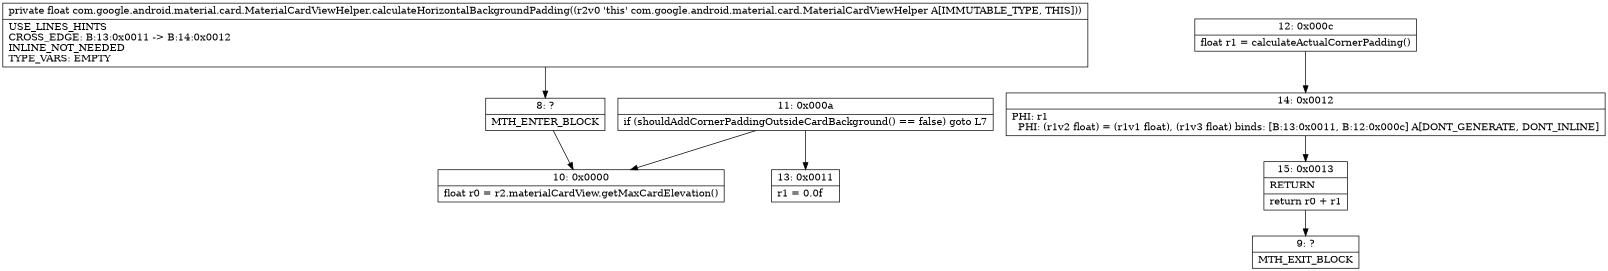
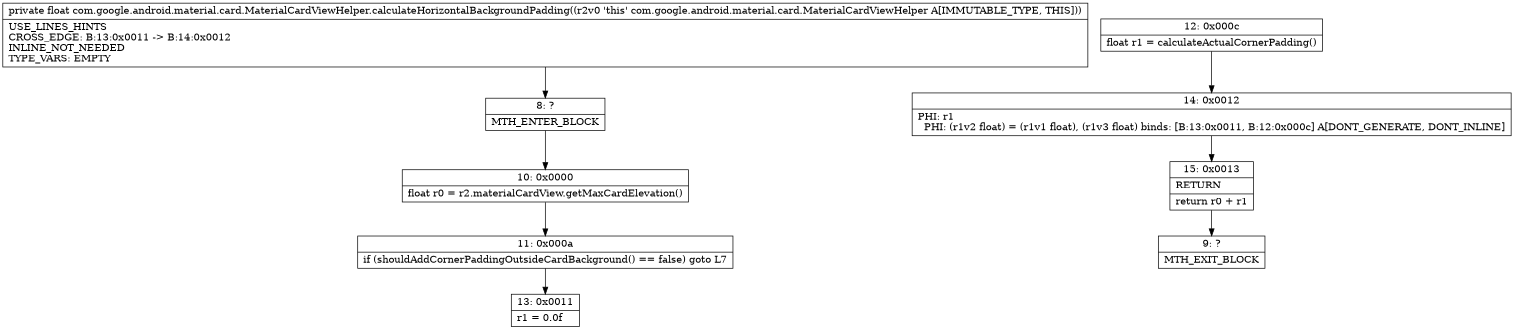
(697, 149) -> (545, 216)
